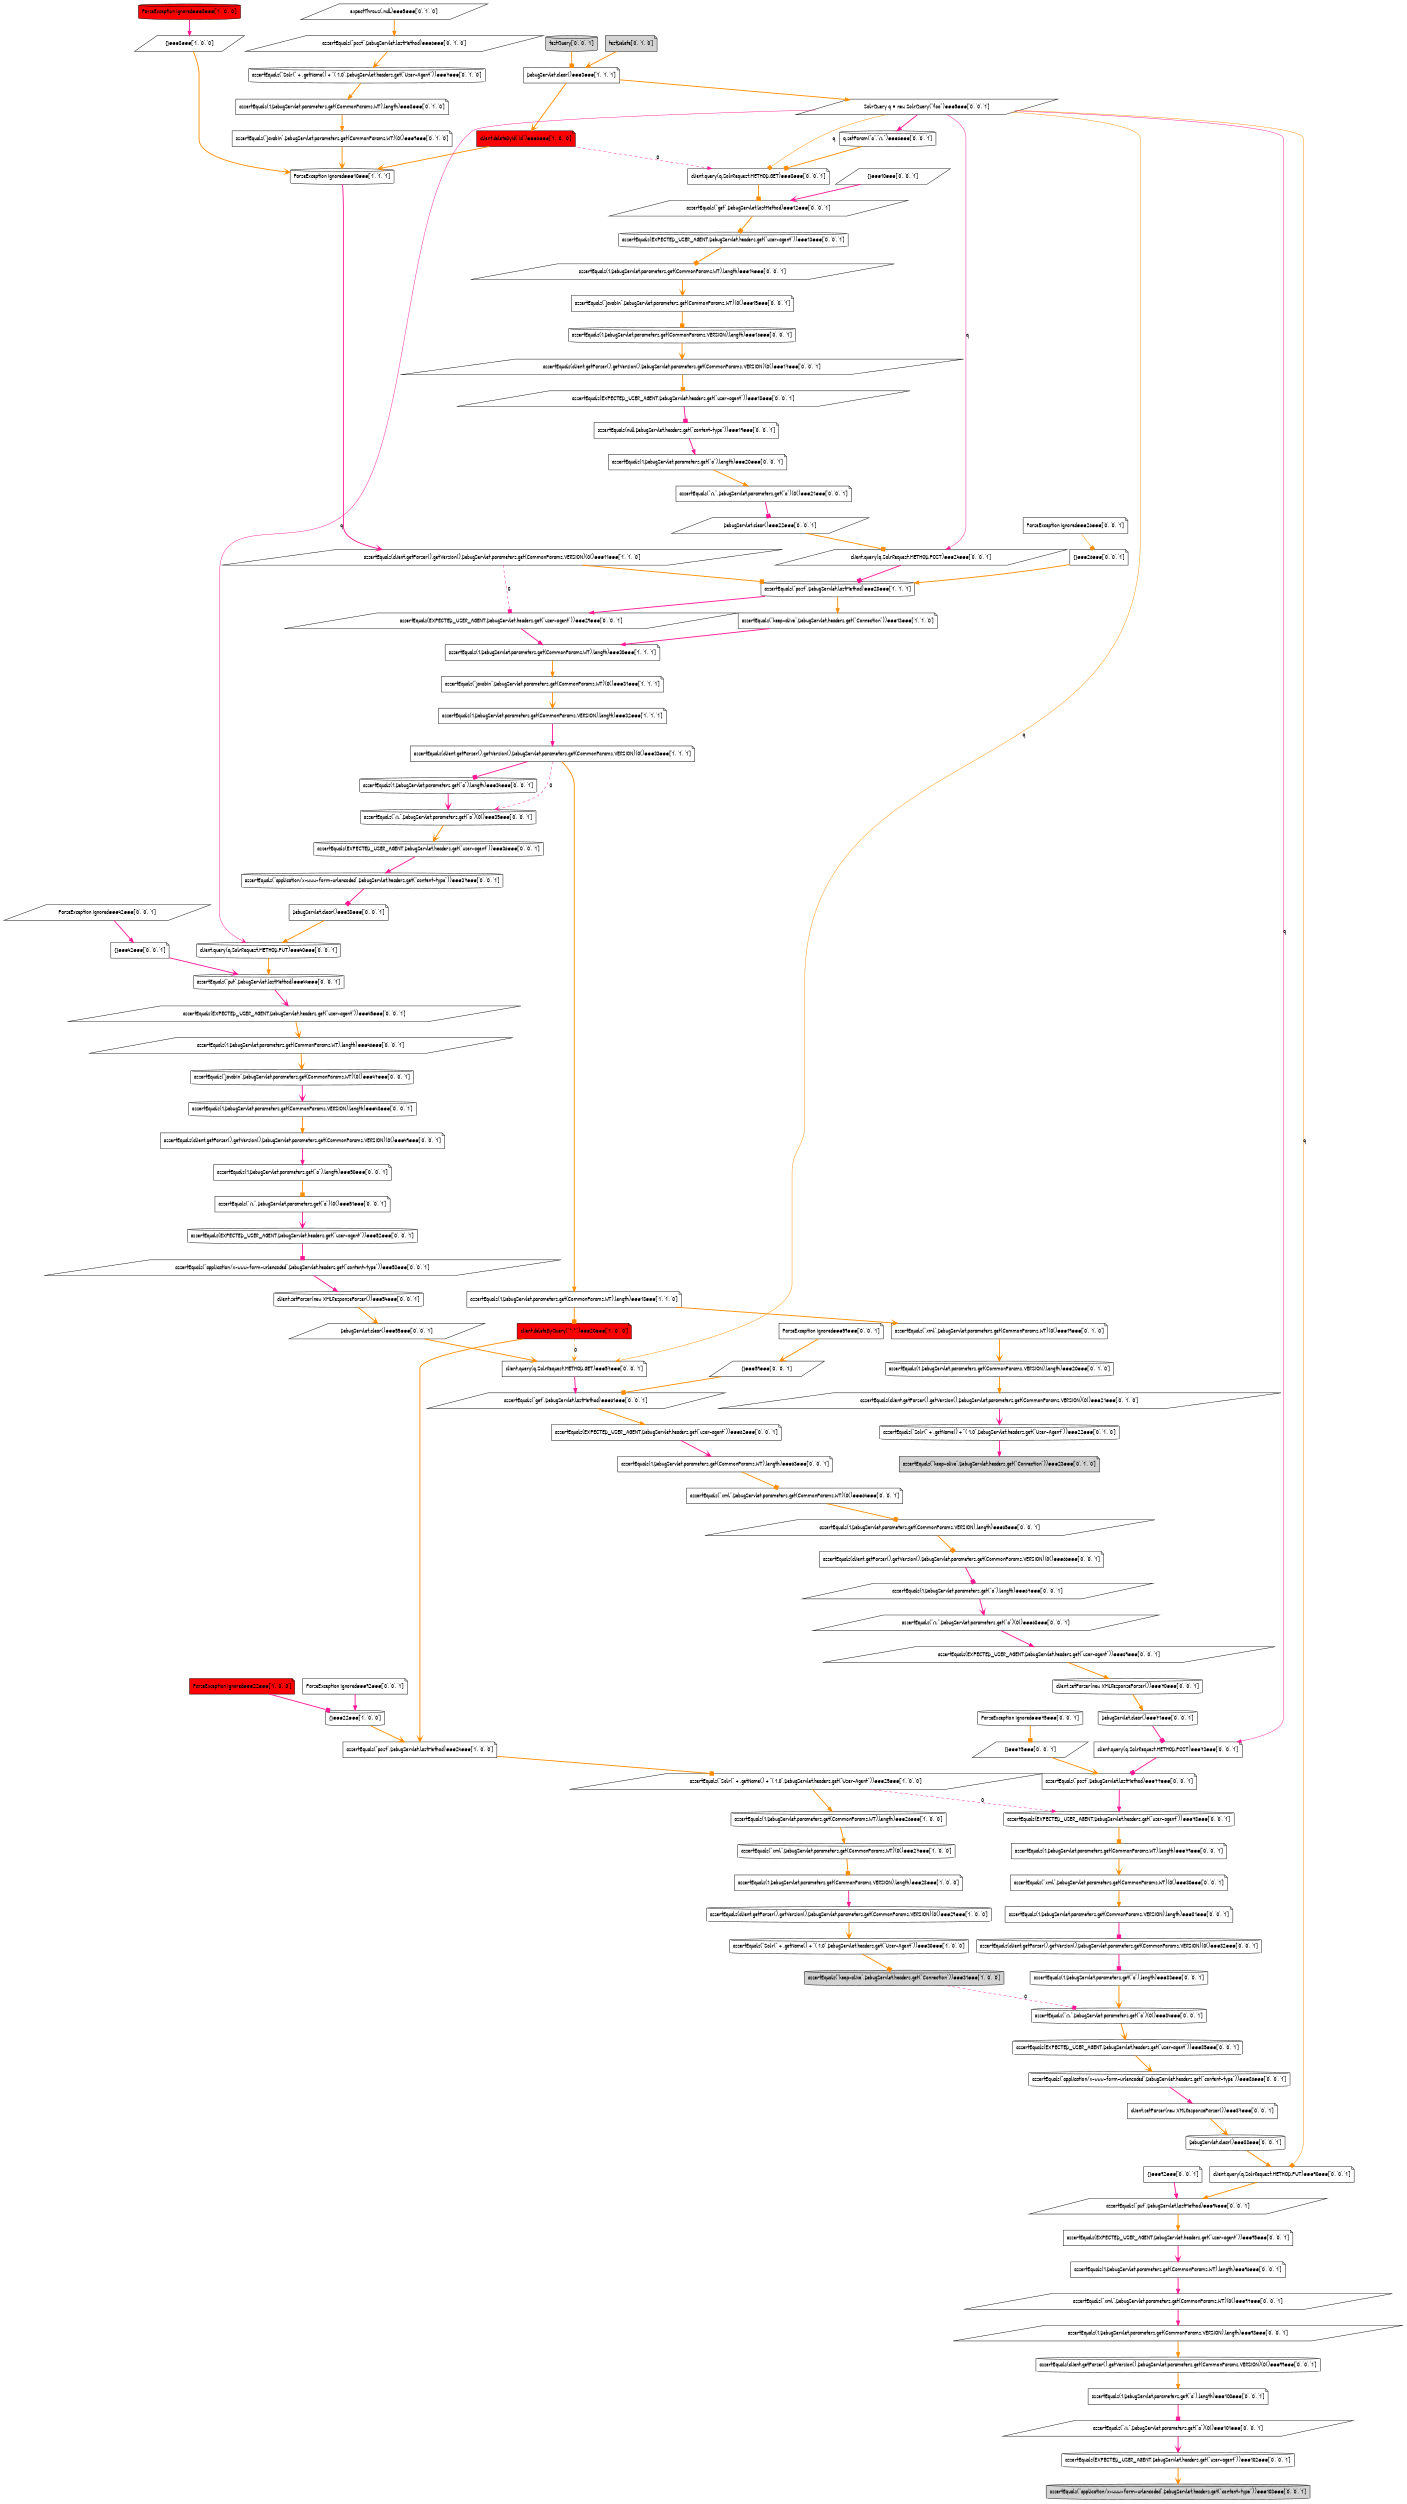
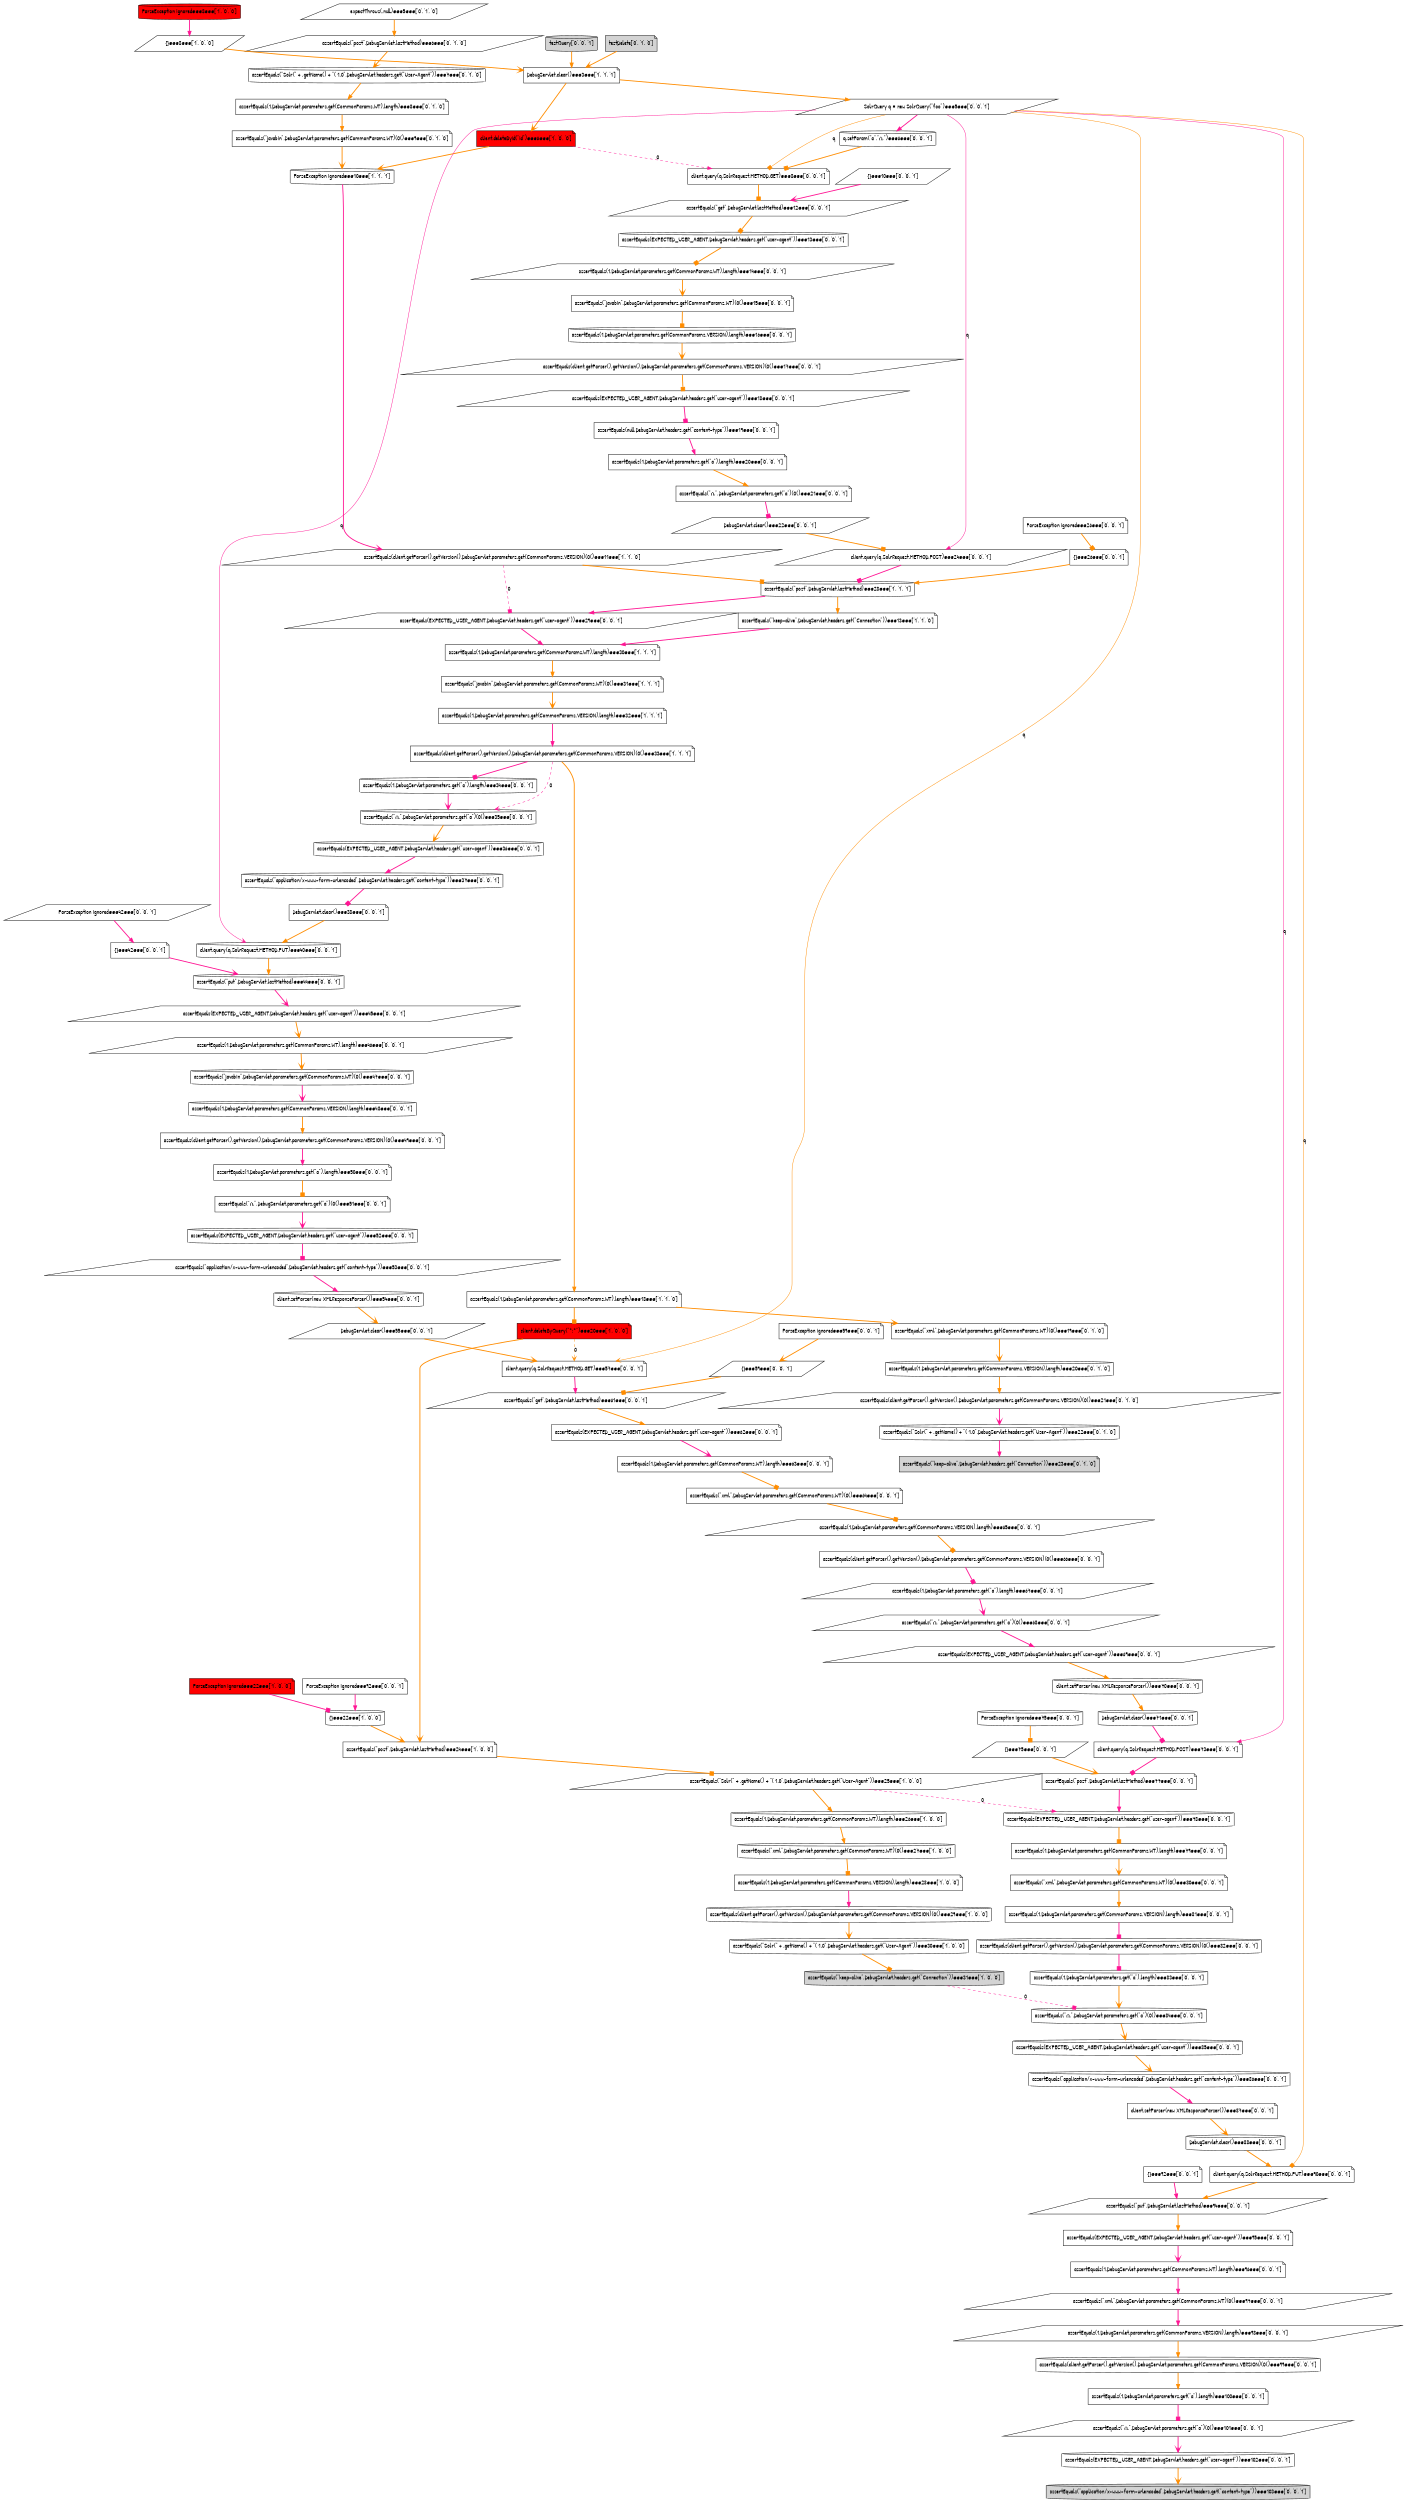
(572, 57) -> (572, 57)
(200, 143) -> (372, 60)
(1086, 540) -> (1086, 540)
